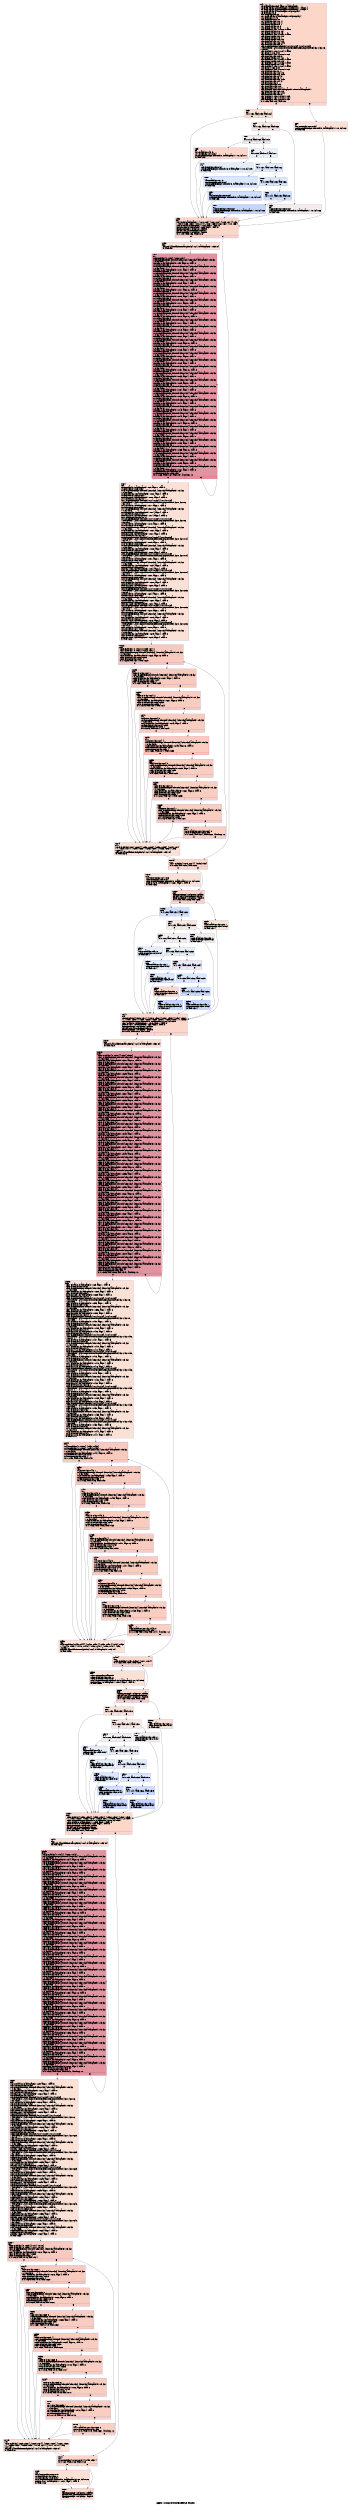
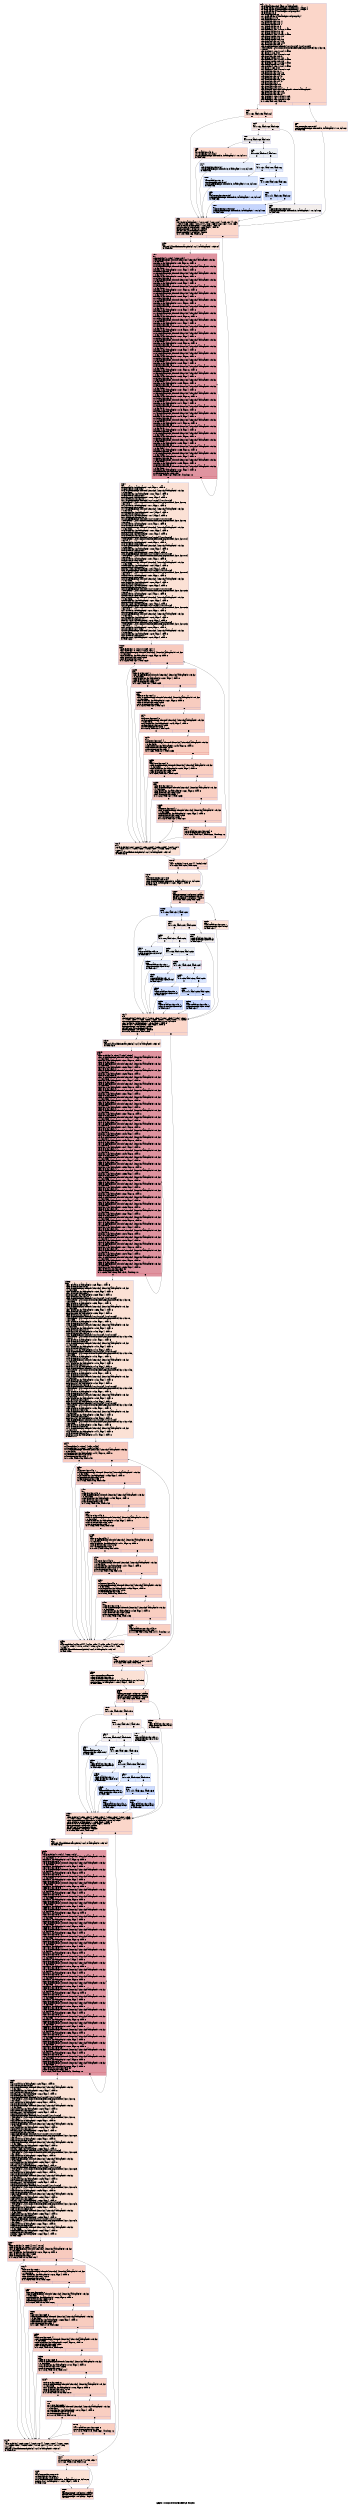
(166, 992) -> (166, 992)
